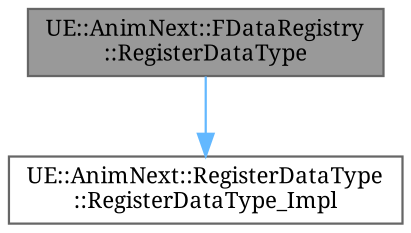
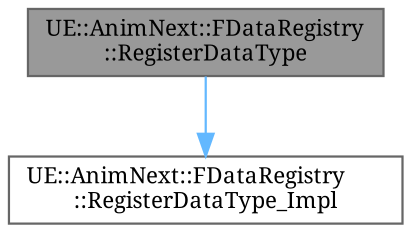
(206, 190) -> (206, 190)
